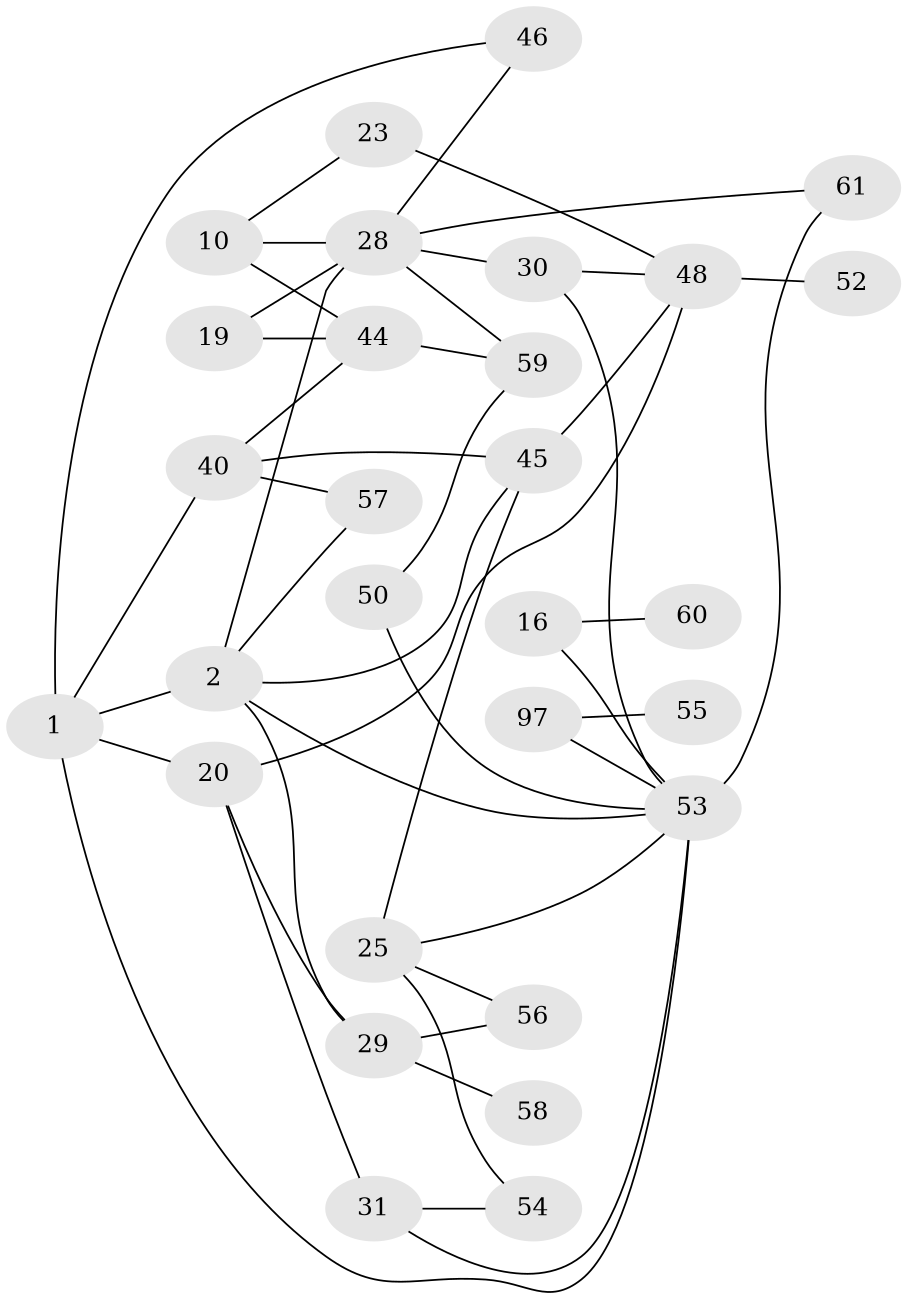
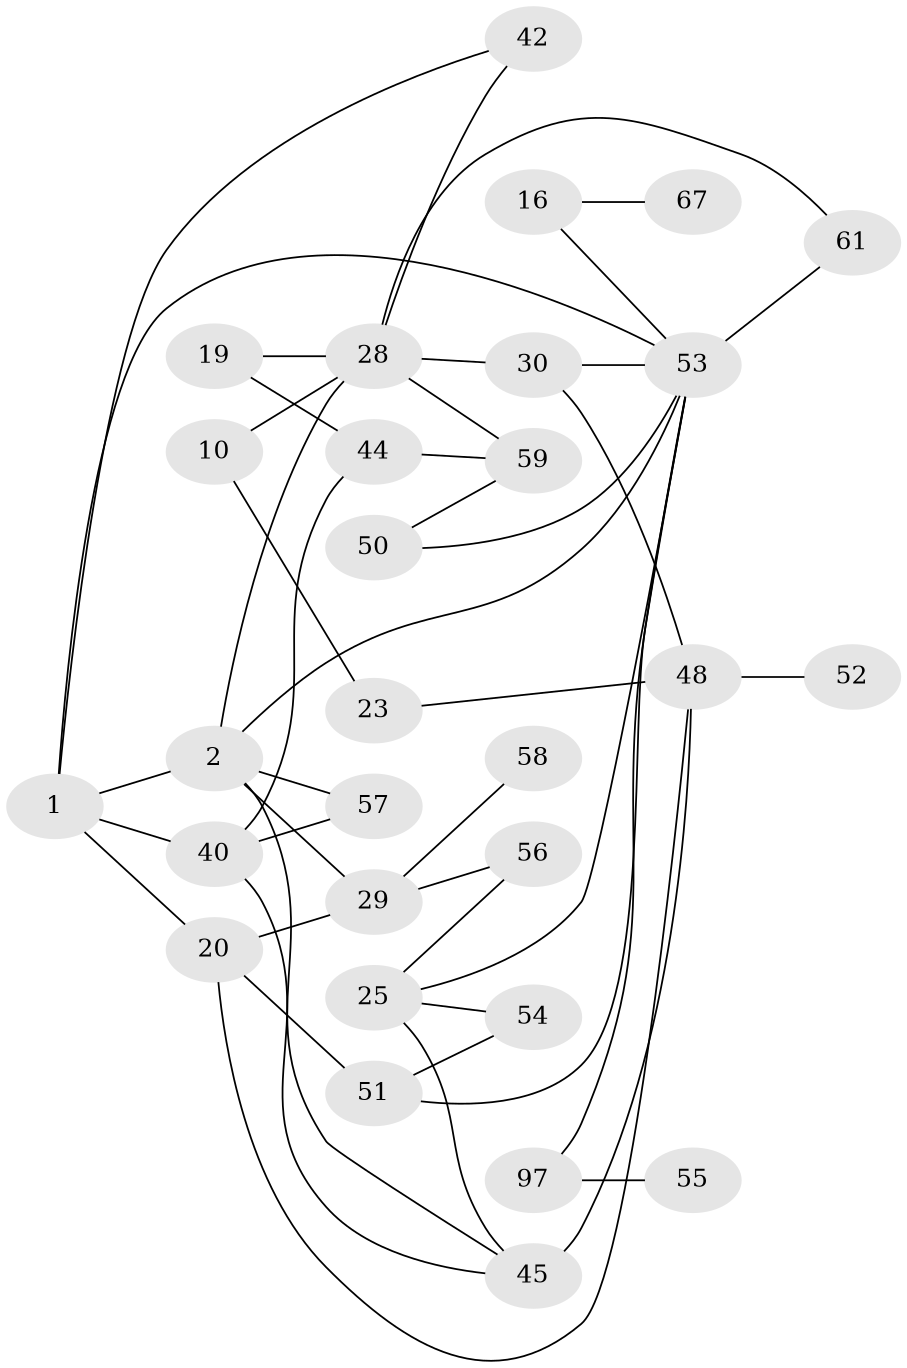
(533, 39) -> (533, 39)
(283, 284) -> none
(693, 617) -> (693, 202)
(374, 1209) -> (374, 1093)
